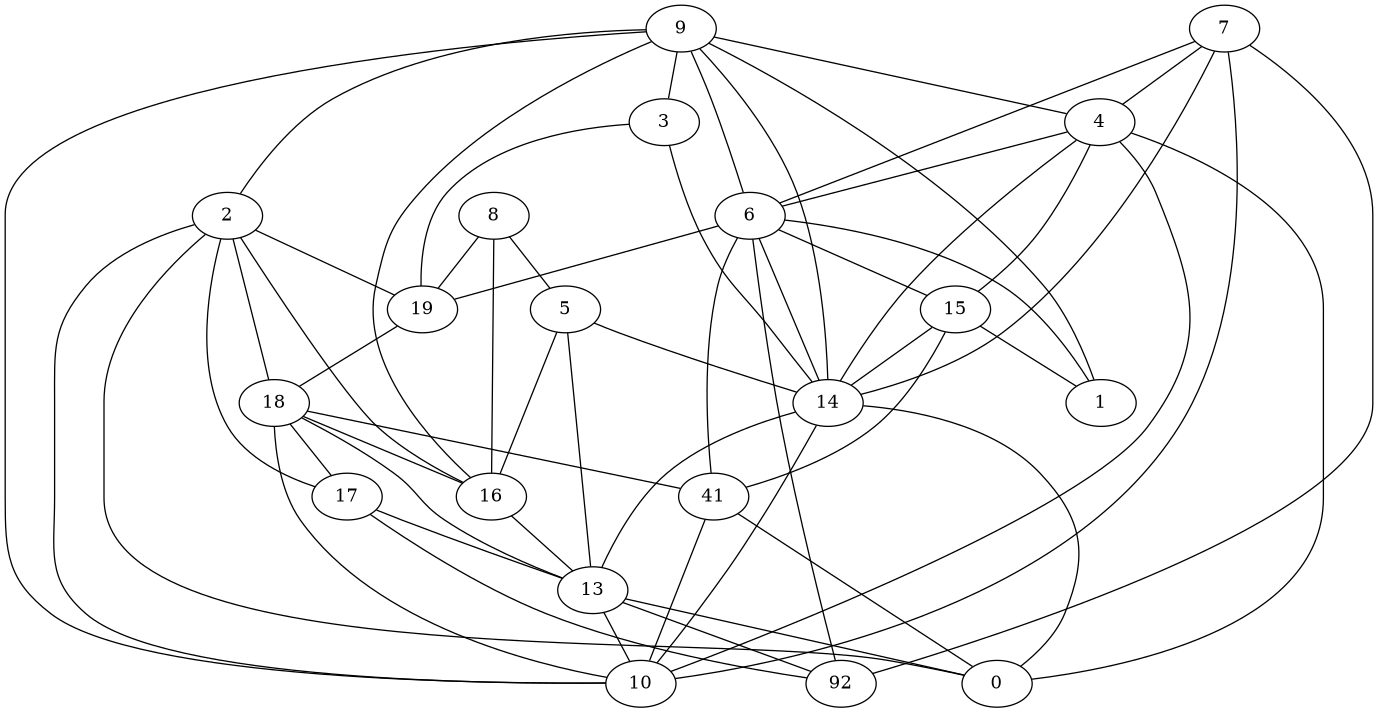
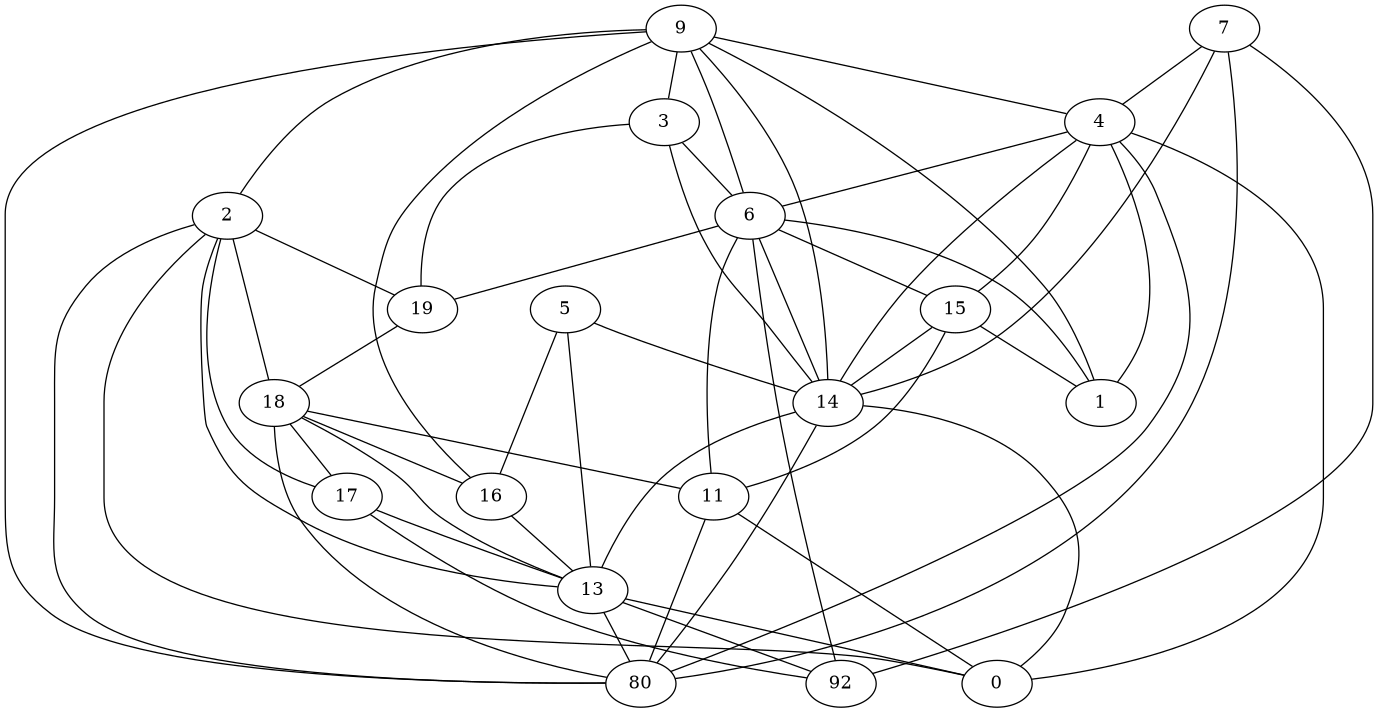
(987, 122) -> (707, 169)
(494, 216) -> none
none -> (1148, 264)
(335, 376) -> (275, 505)
(714, 497) -> (714, 497)
(641, 684) -> (641, 684)
